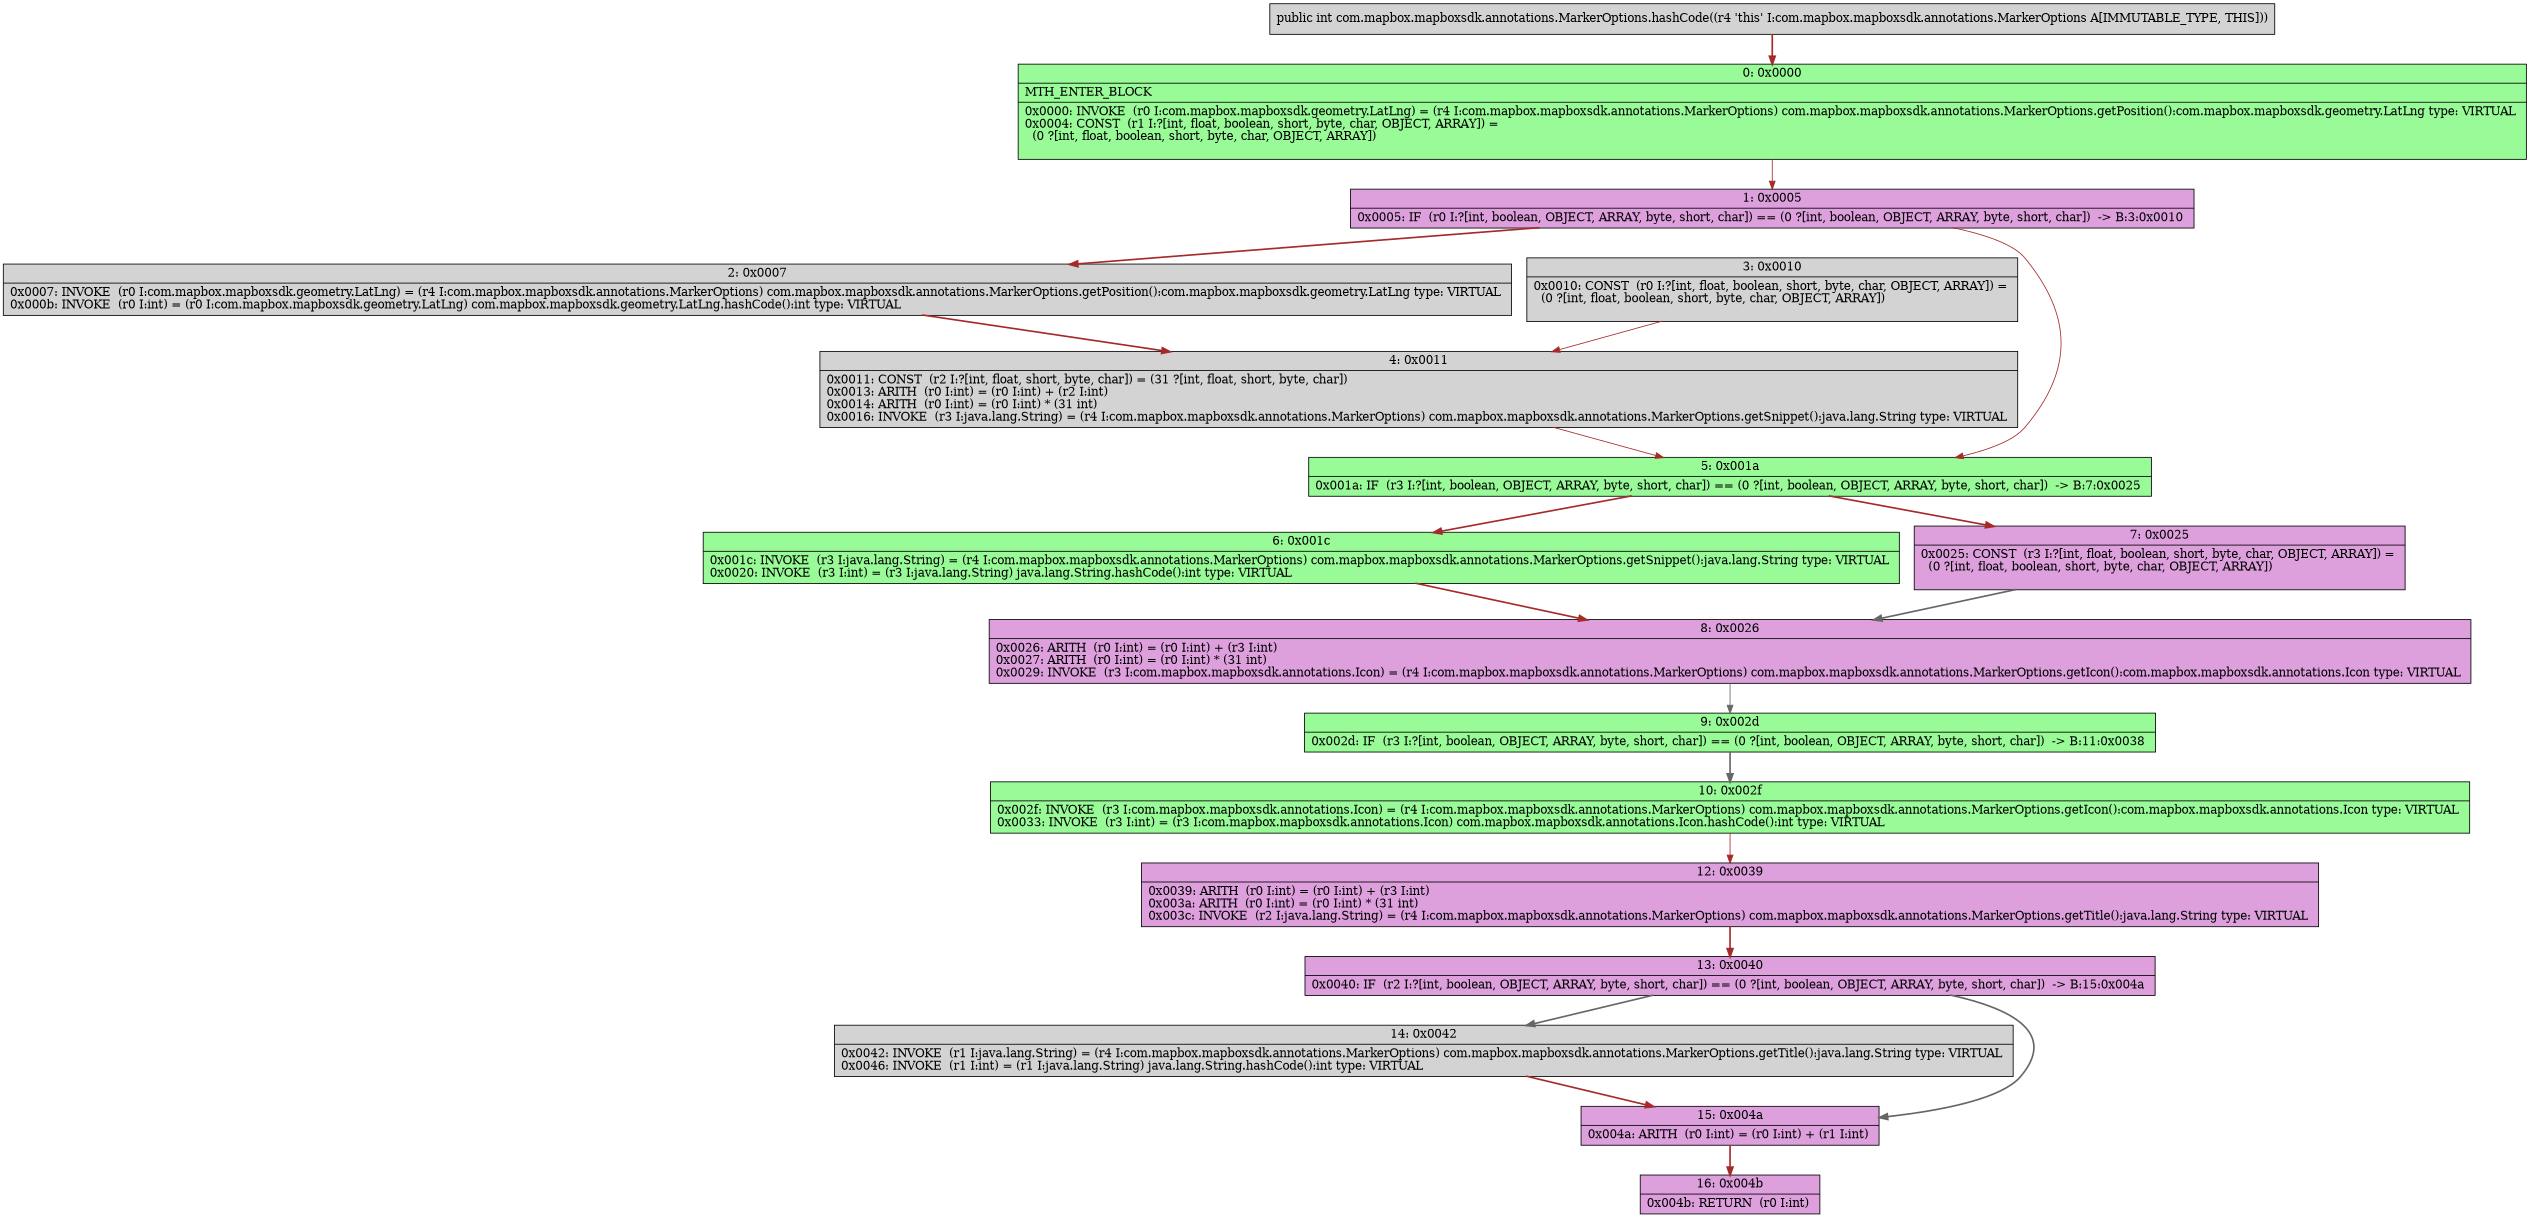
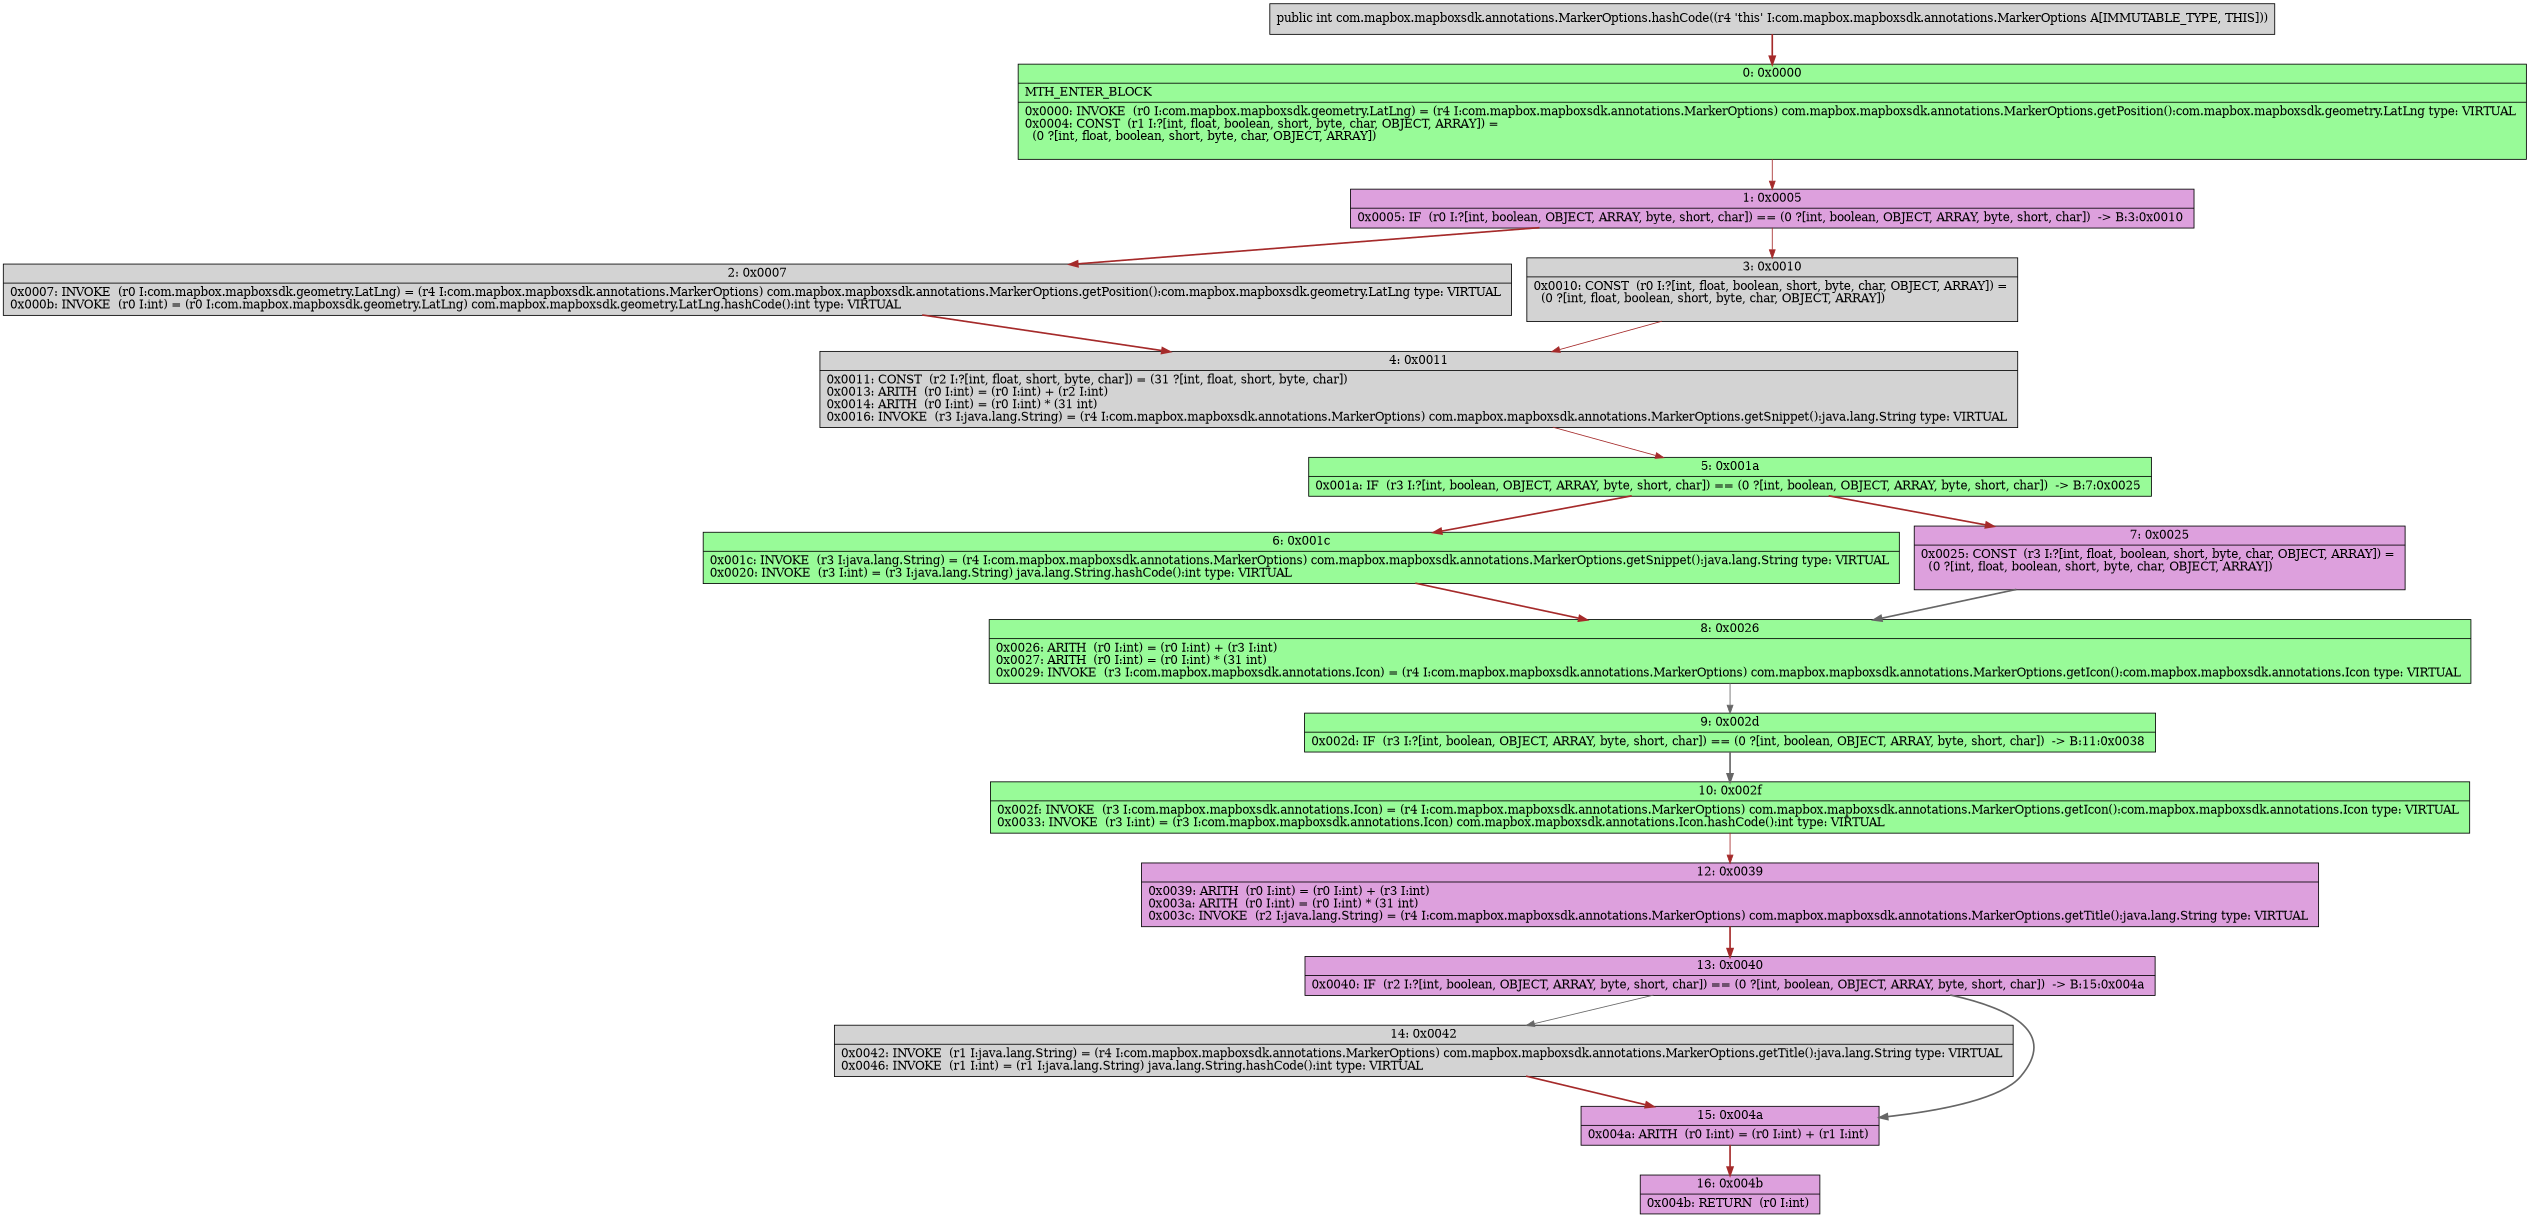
(2060, 338) -> (1772, 239)
(1730, 651) -> (1730, 651)
(1594, 1009) -> (1594, 1009)
